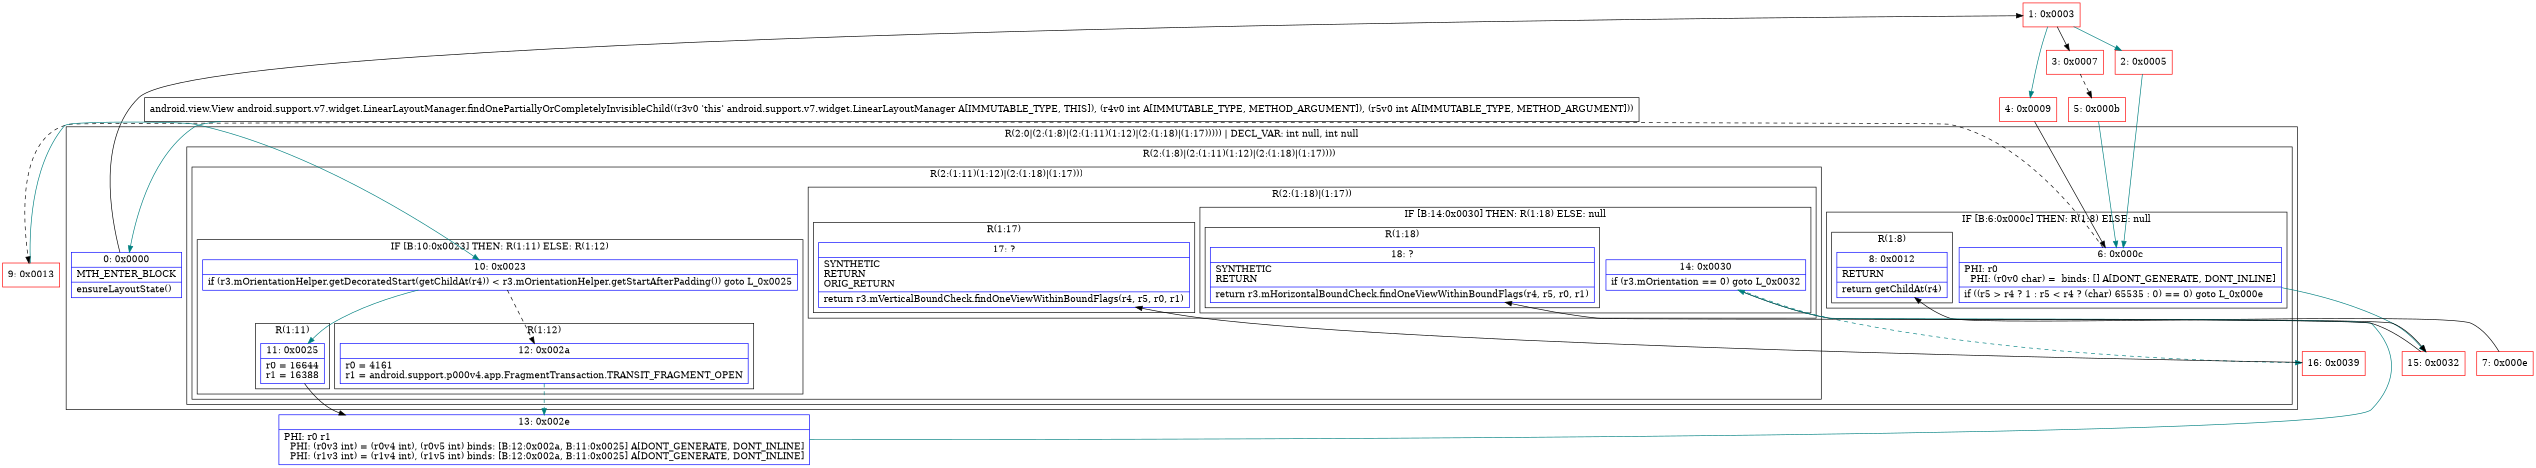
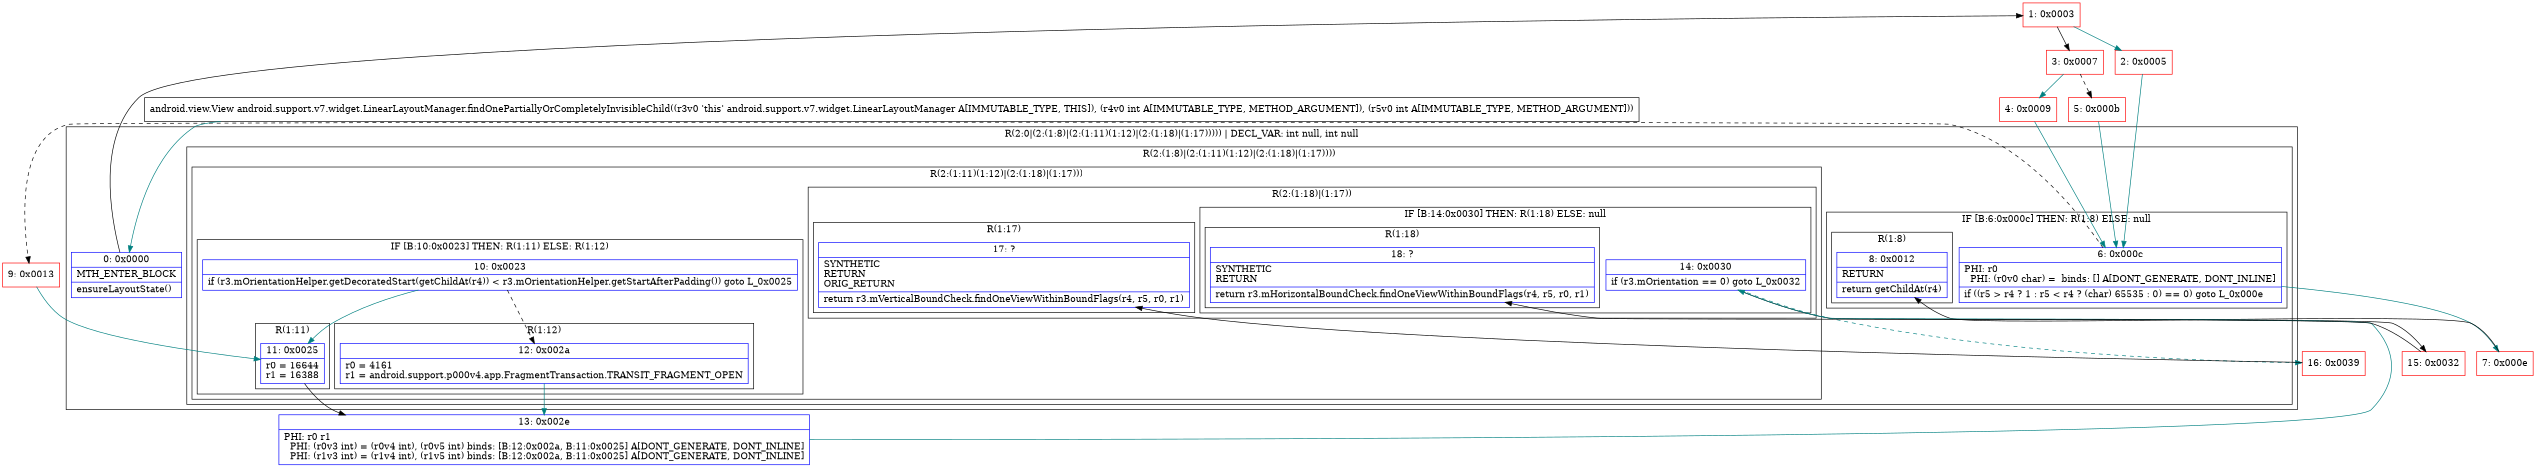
(2038, 59) -> (2054, 84)
(226, 132) -> (137, 341)
(2068, 182) -> (2068, 182)
(2356, 308) -> (2394, 301)
(544, 396) -> (544, 396)
